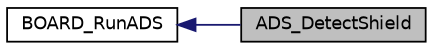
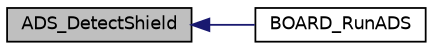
(218, 25) -> (232, 25)
